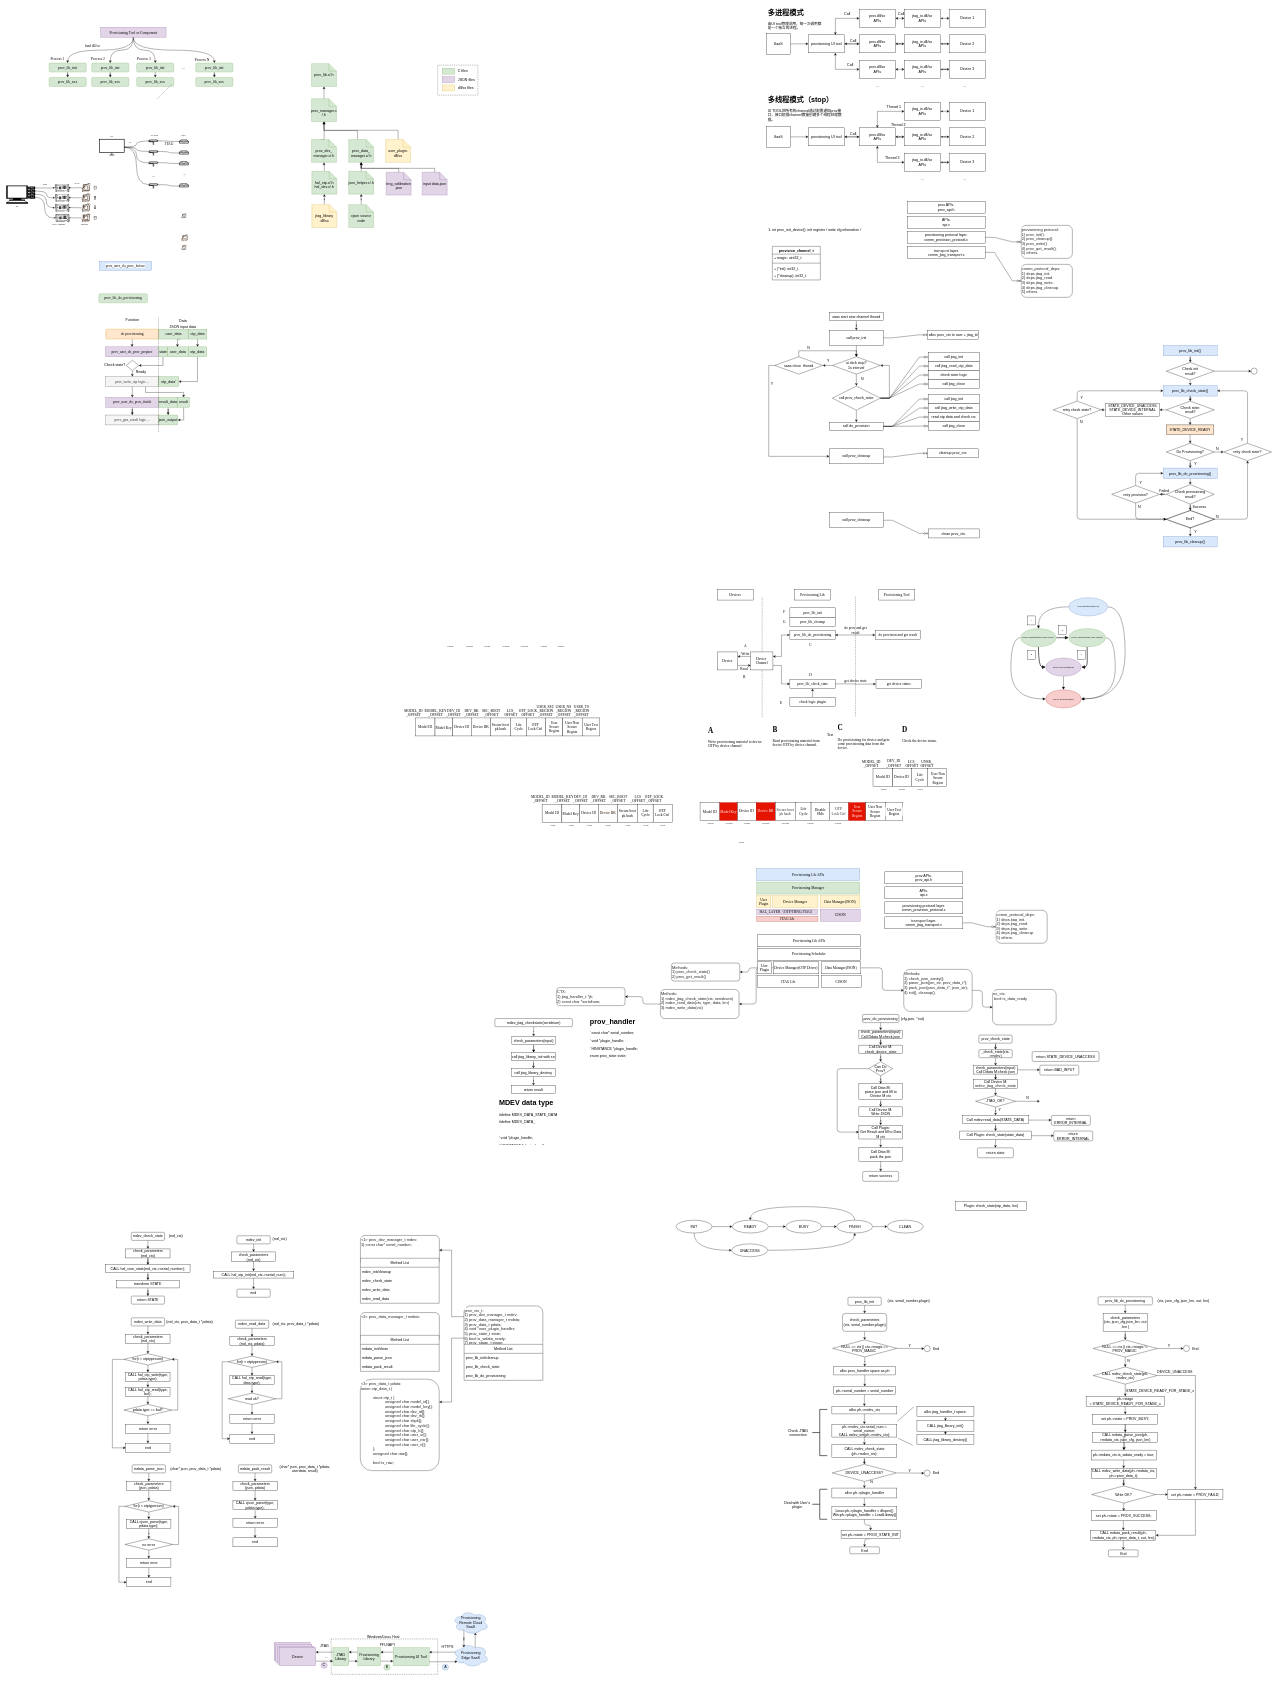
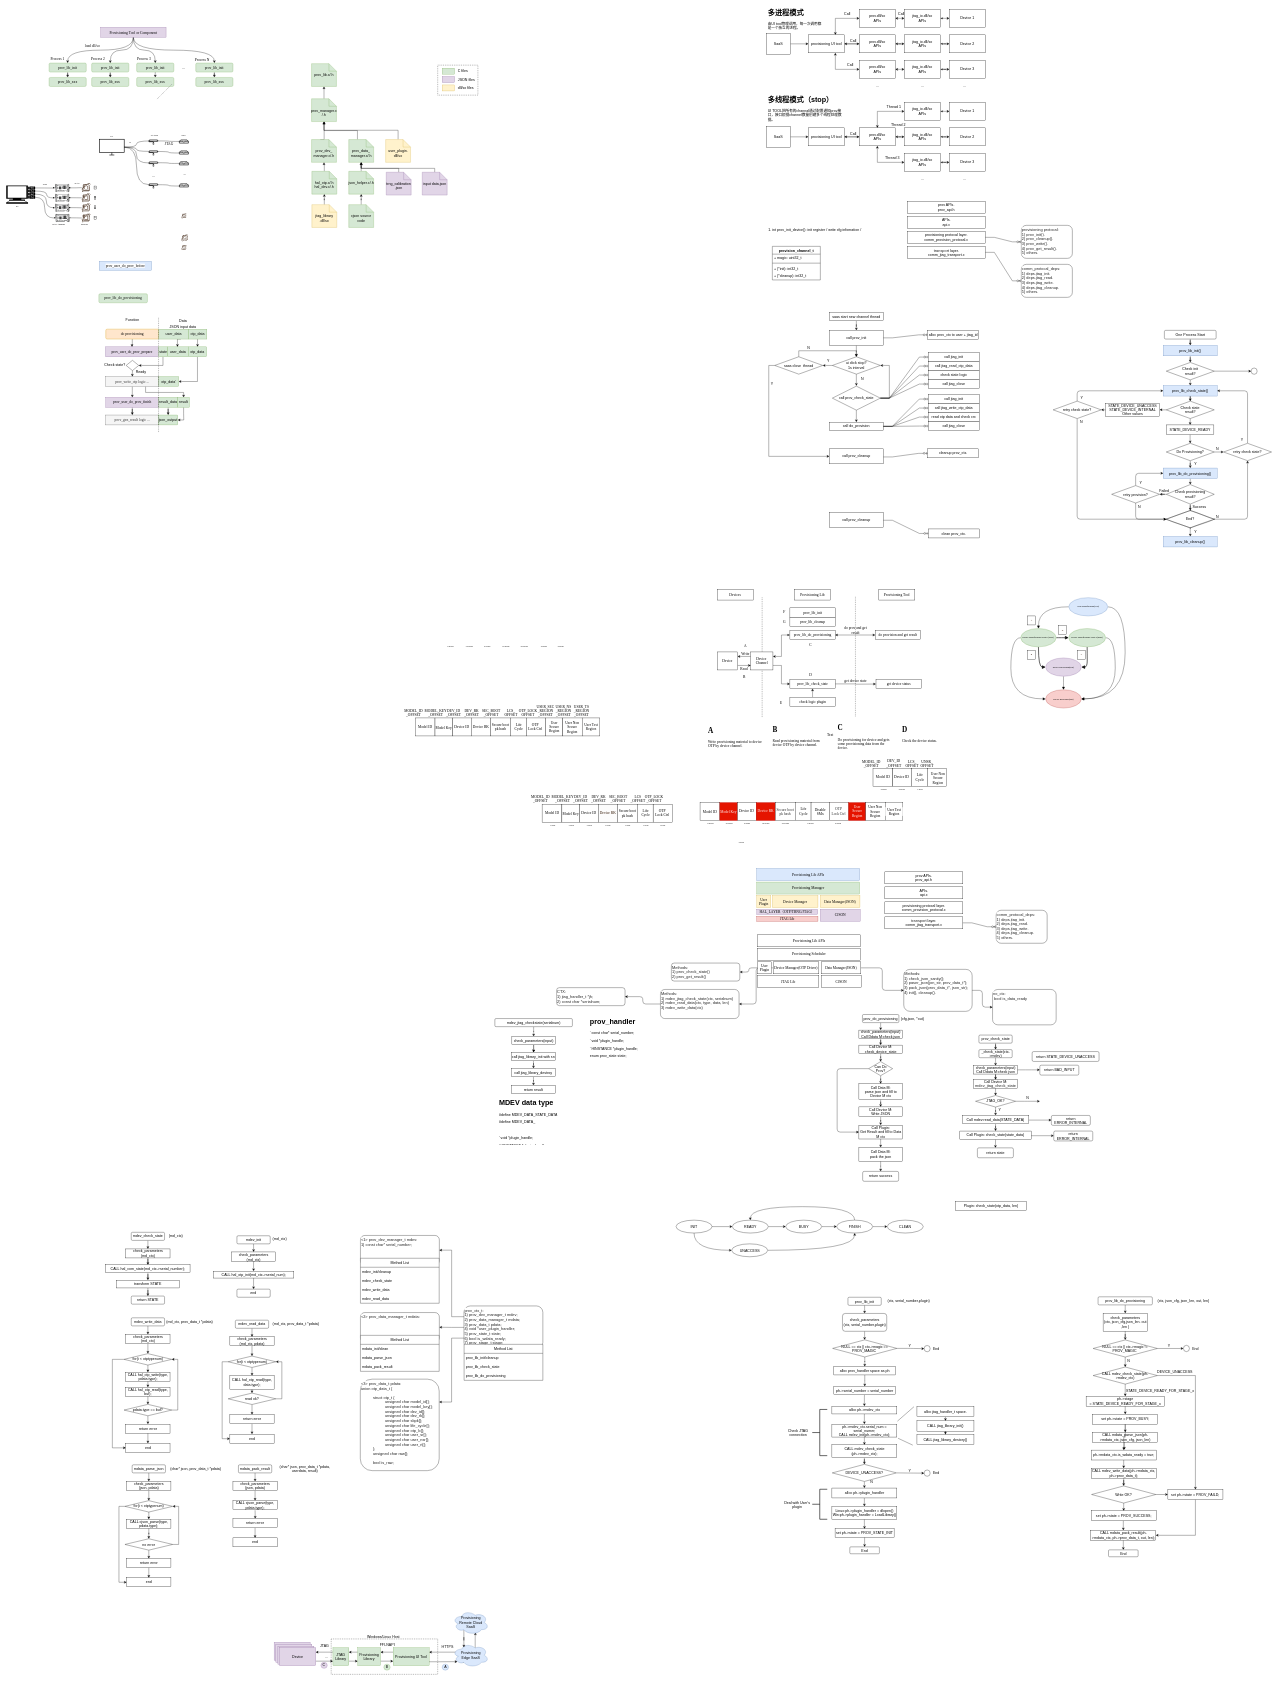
none -> (1190, 335)
none -> (1190, 342)
(1190, 430) -> (1190, 430)
none -> (442, 1327)
(252, 1380) -> (252, 1382)
(871, 1534) -> (865, 1533)
